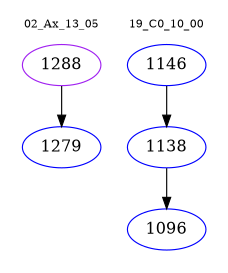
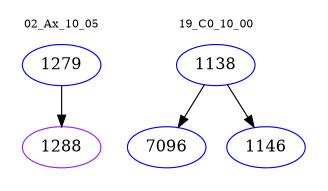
(62, 25) -> (62, 25)
(62, 101) -> (62, 101)
(167, 101) -> (238, 101)
(167, 229) -> (167, 147)
